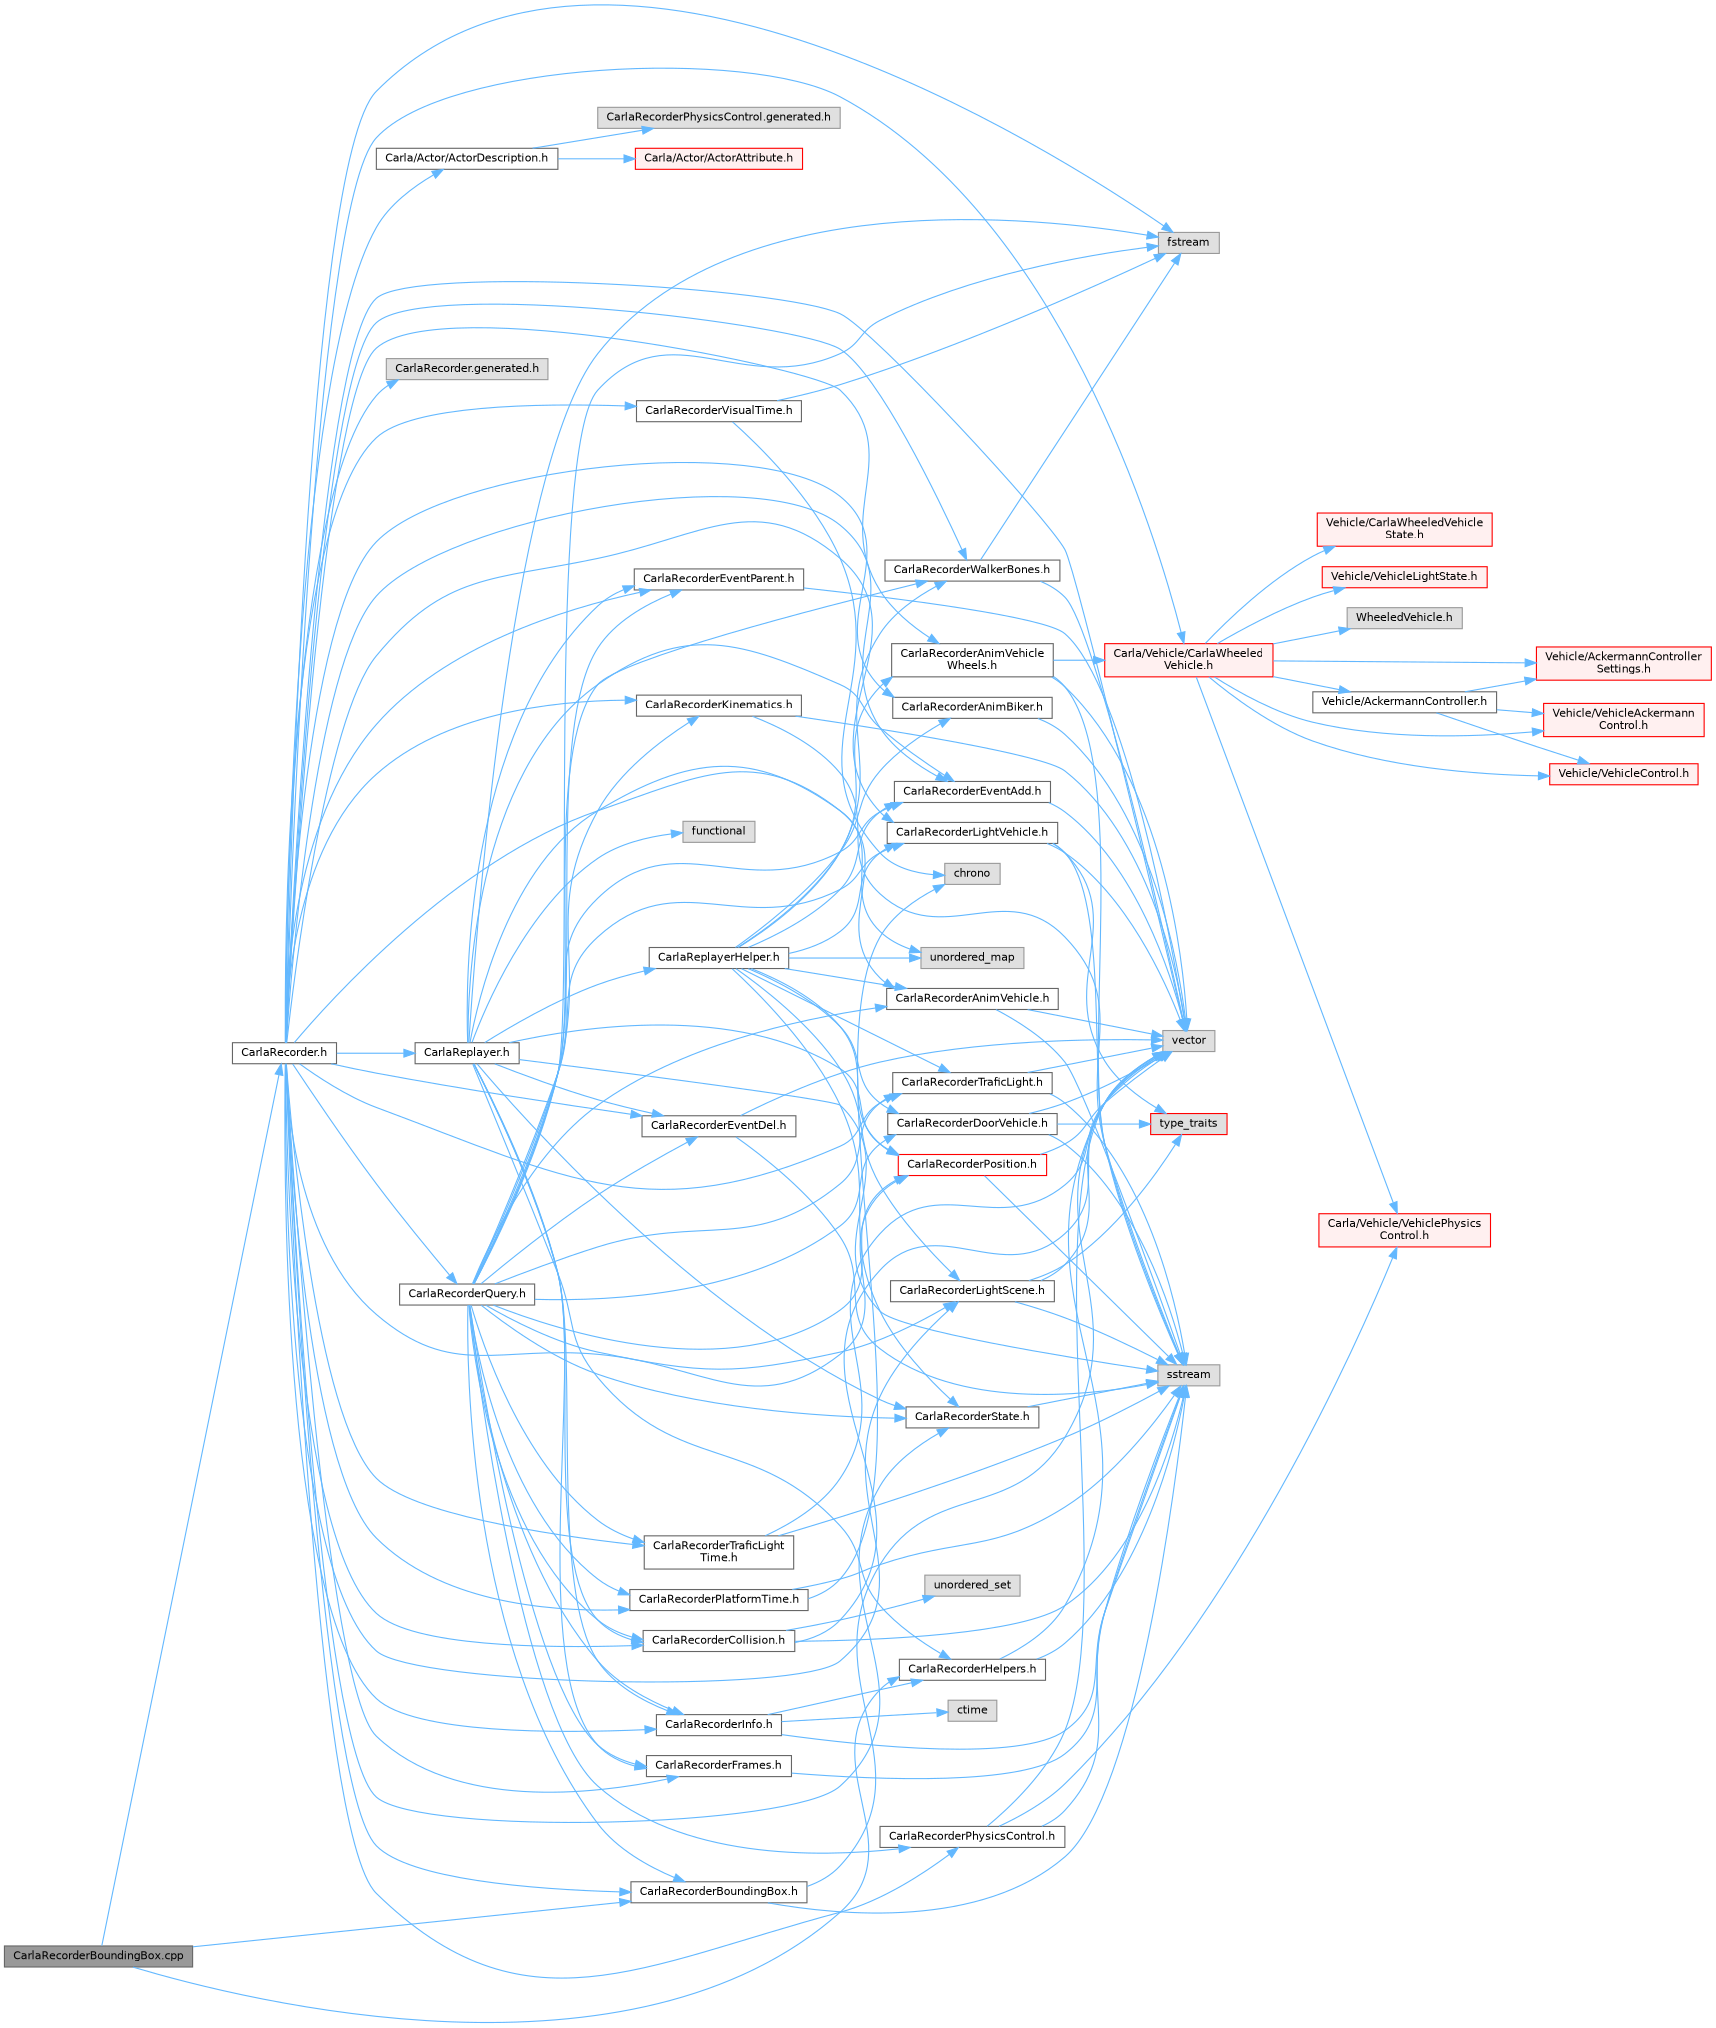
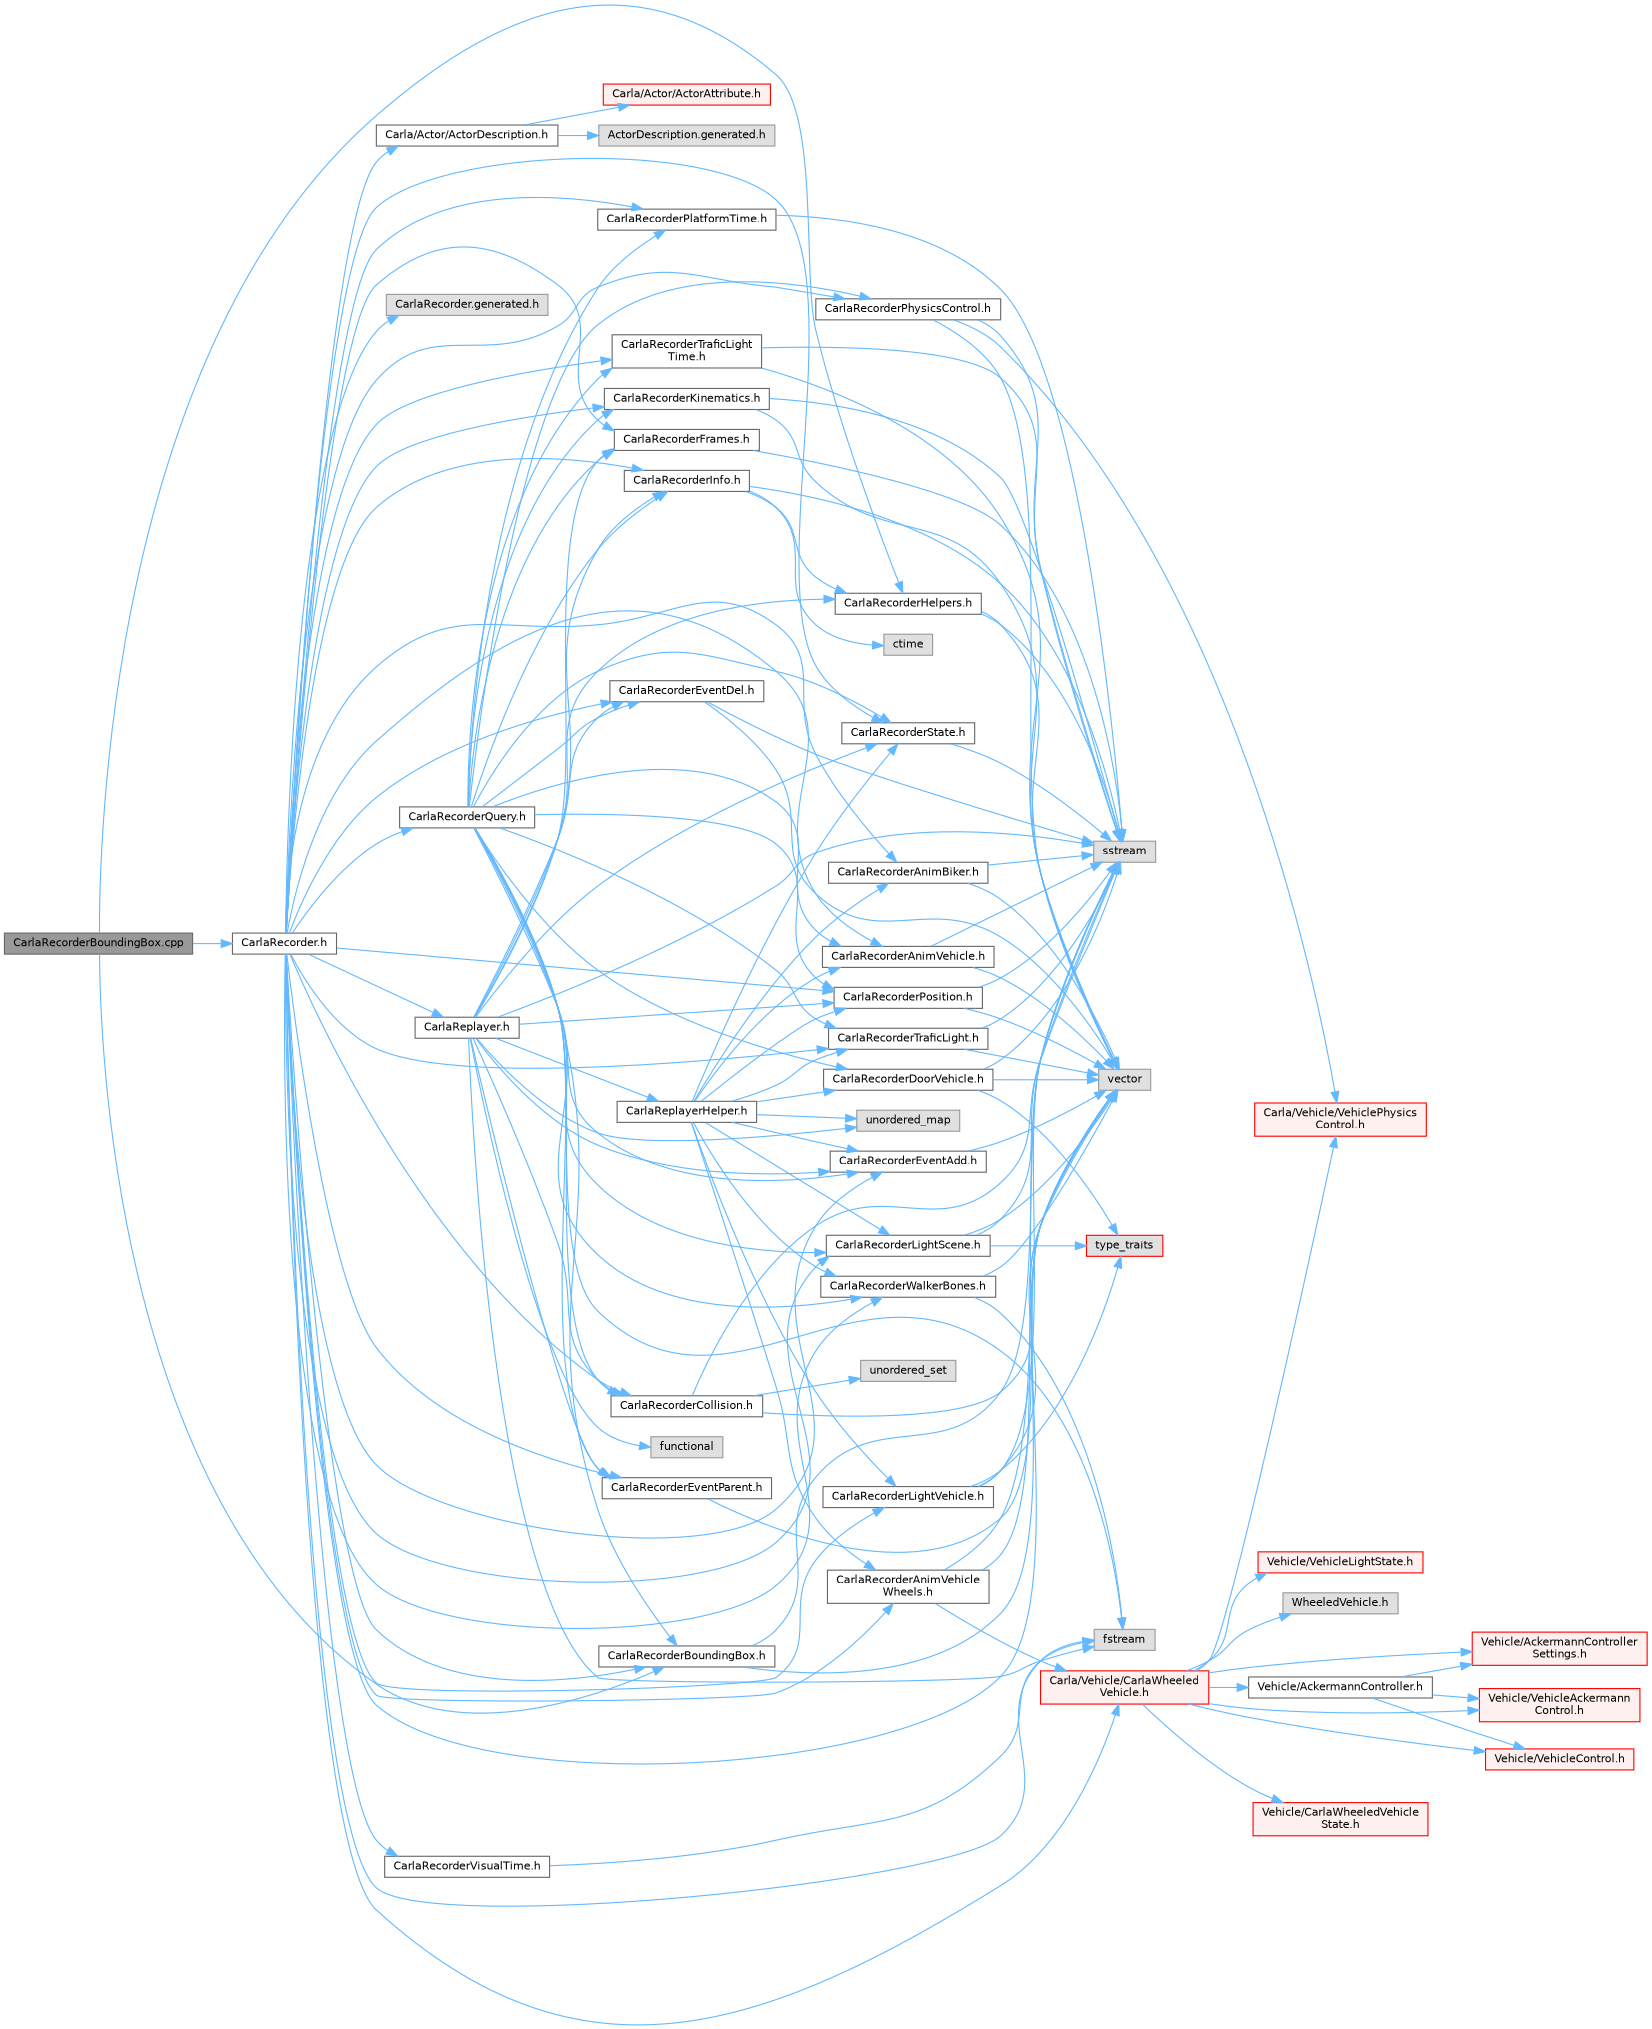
(719, 118) -> (687, 135)
none -> (1030, 861)
(972, 874) -> none
(582, 956) -> none
(972, 1165) -> (908, 998)
